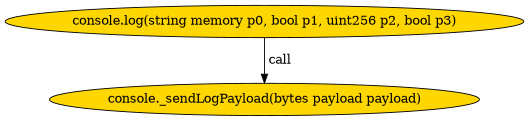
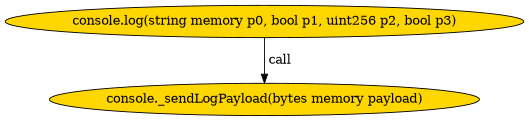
(264, 99) -> (264, 99)
